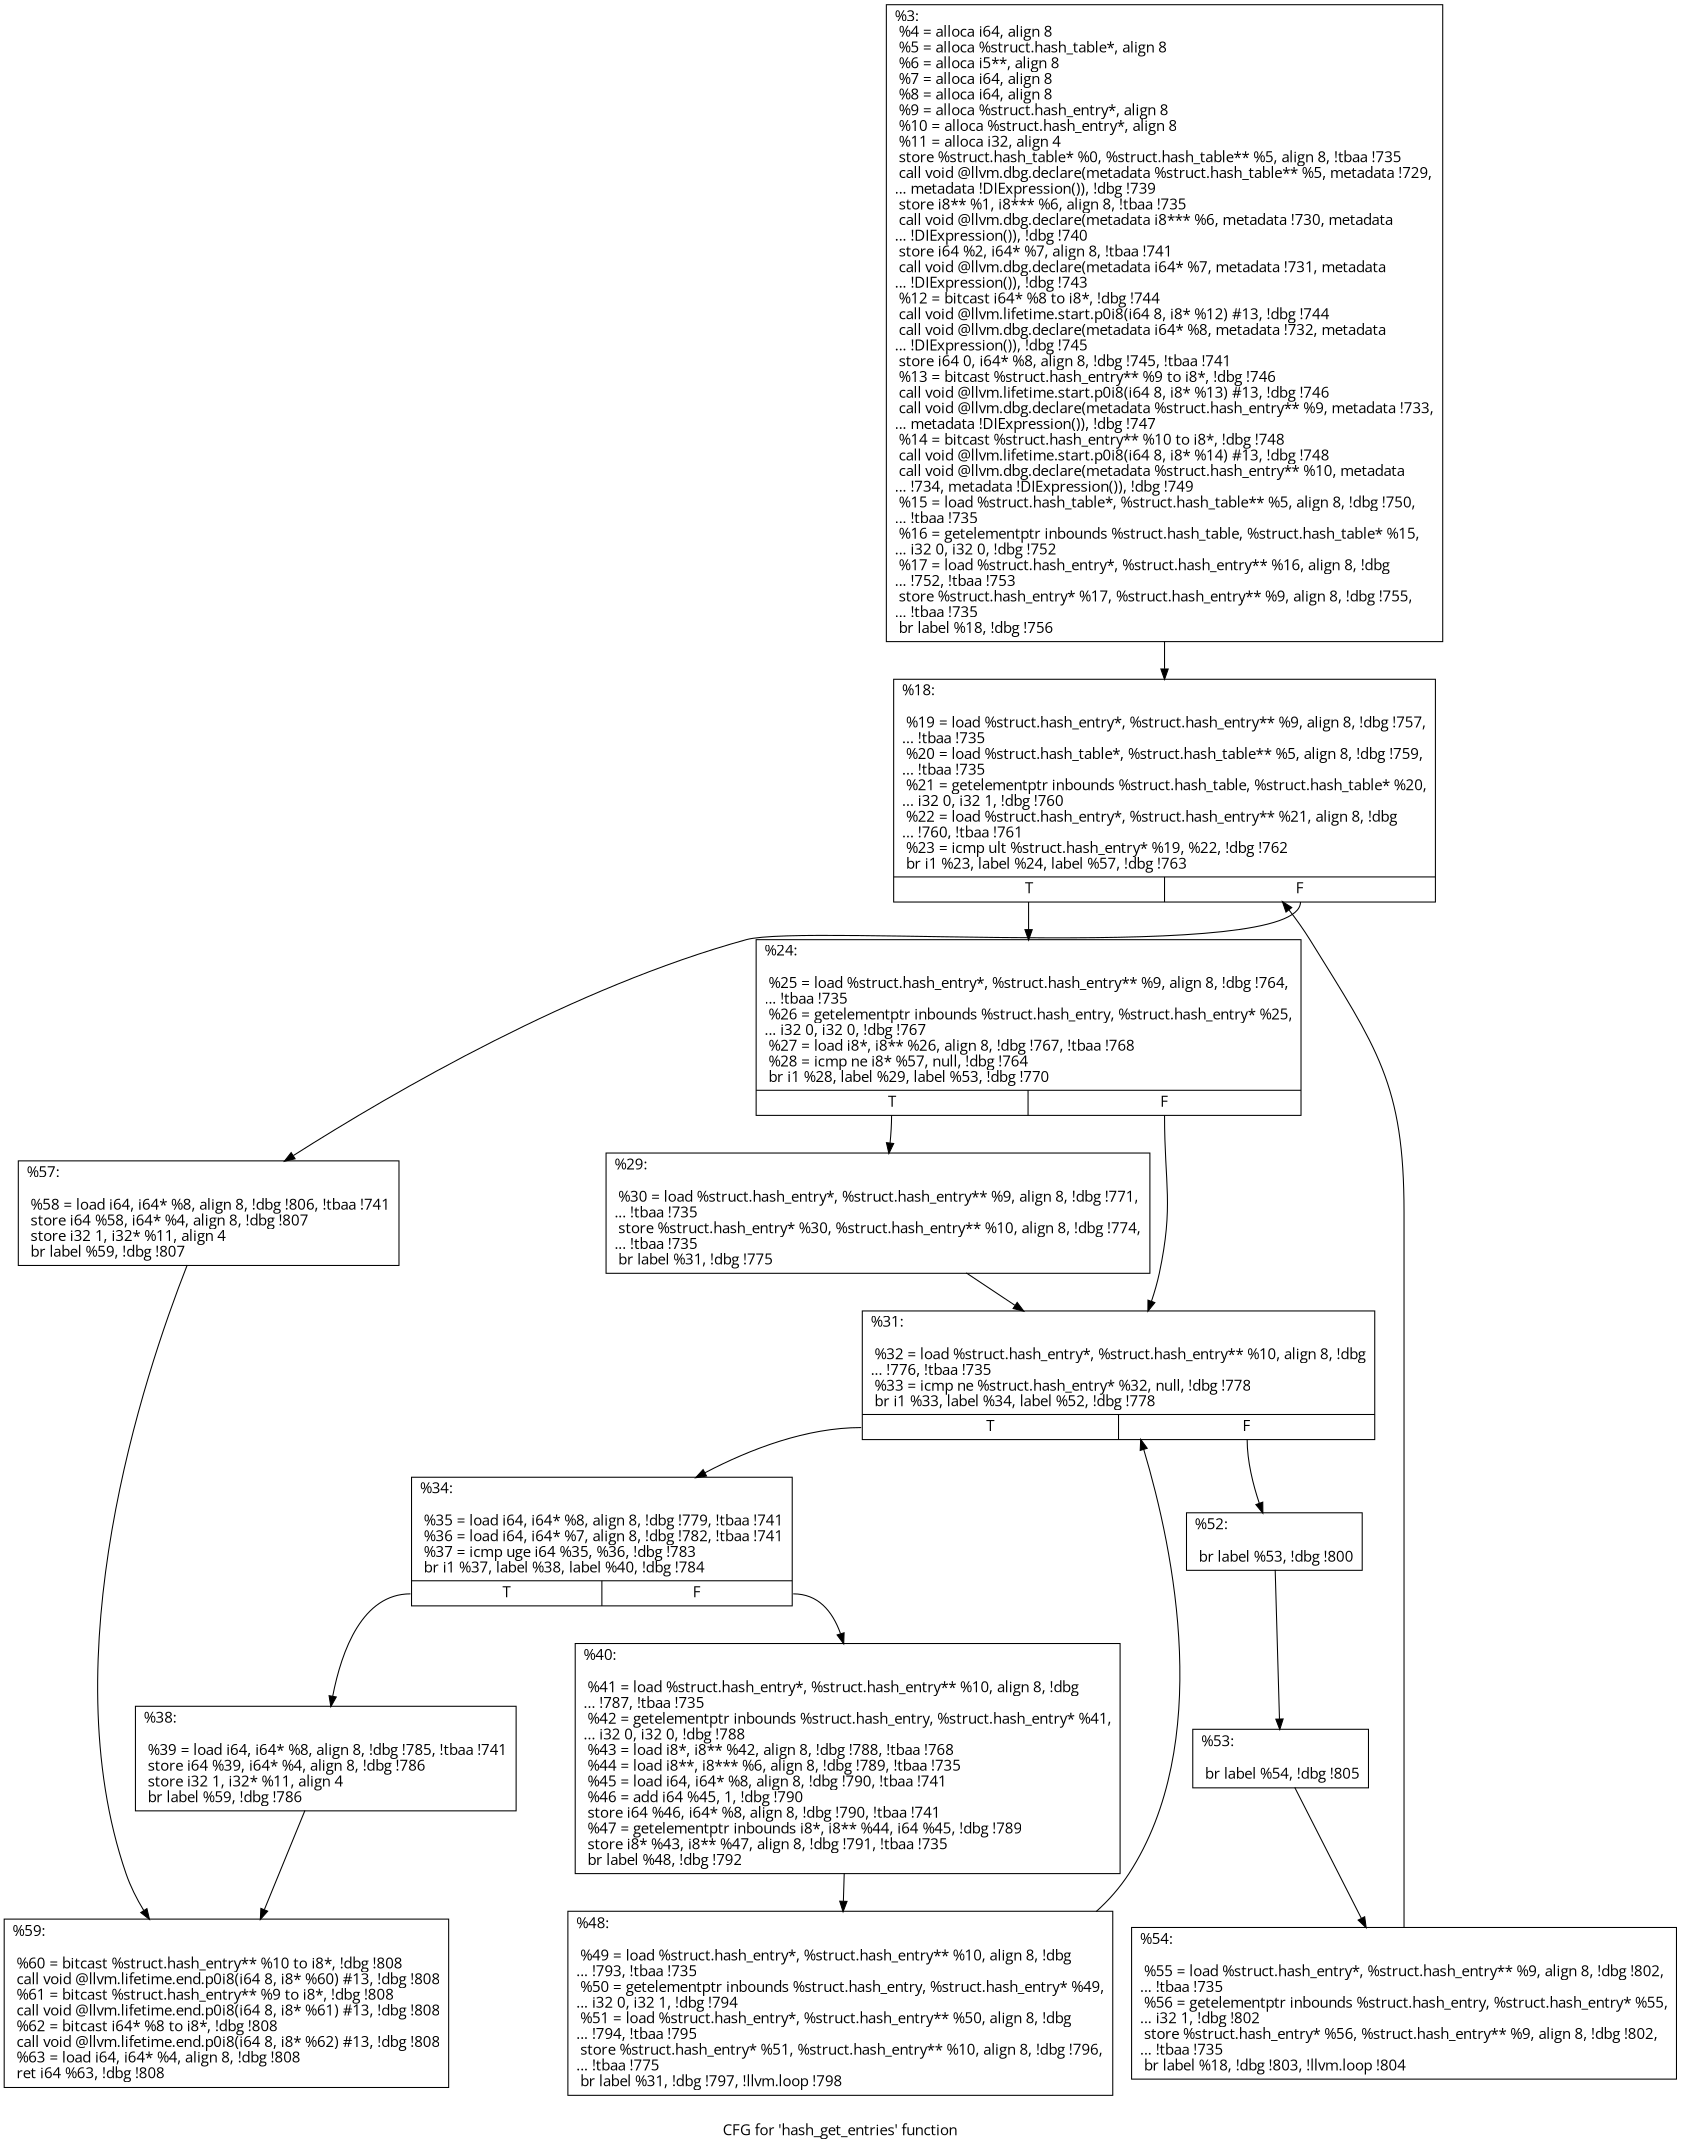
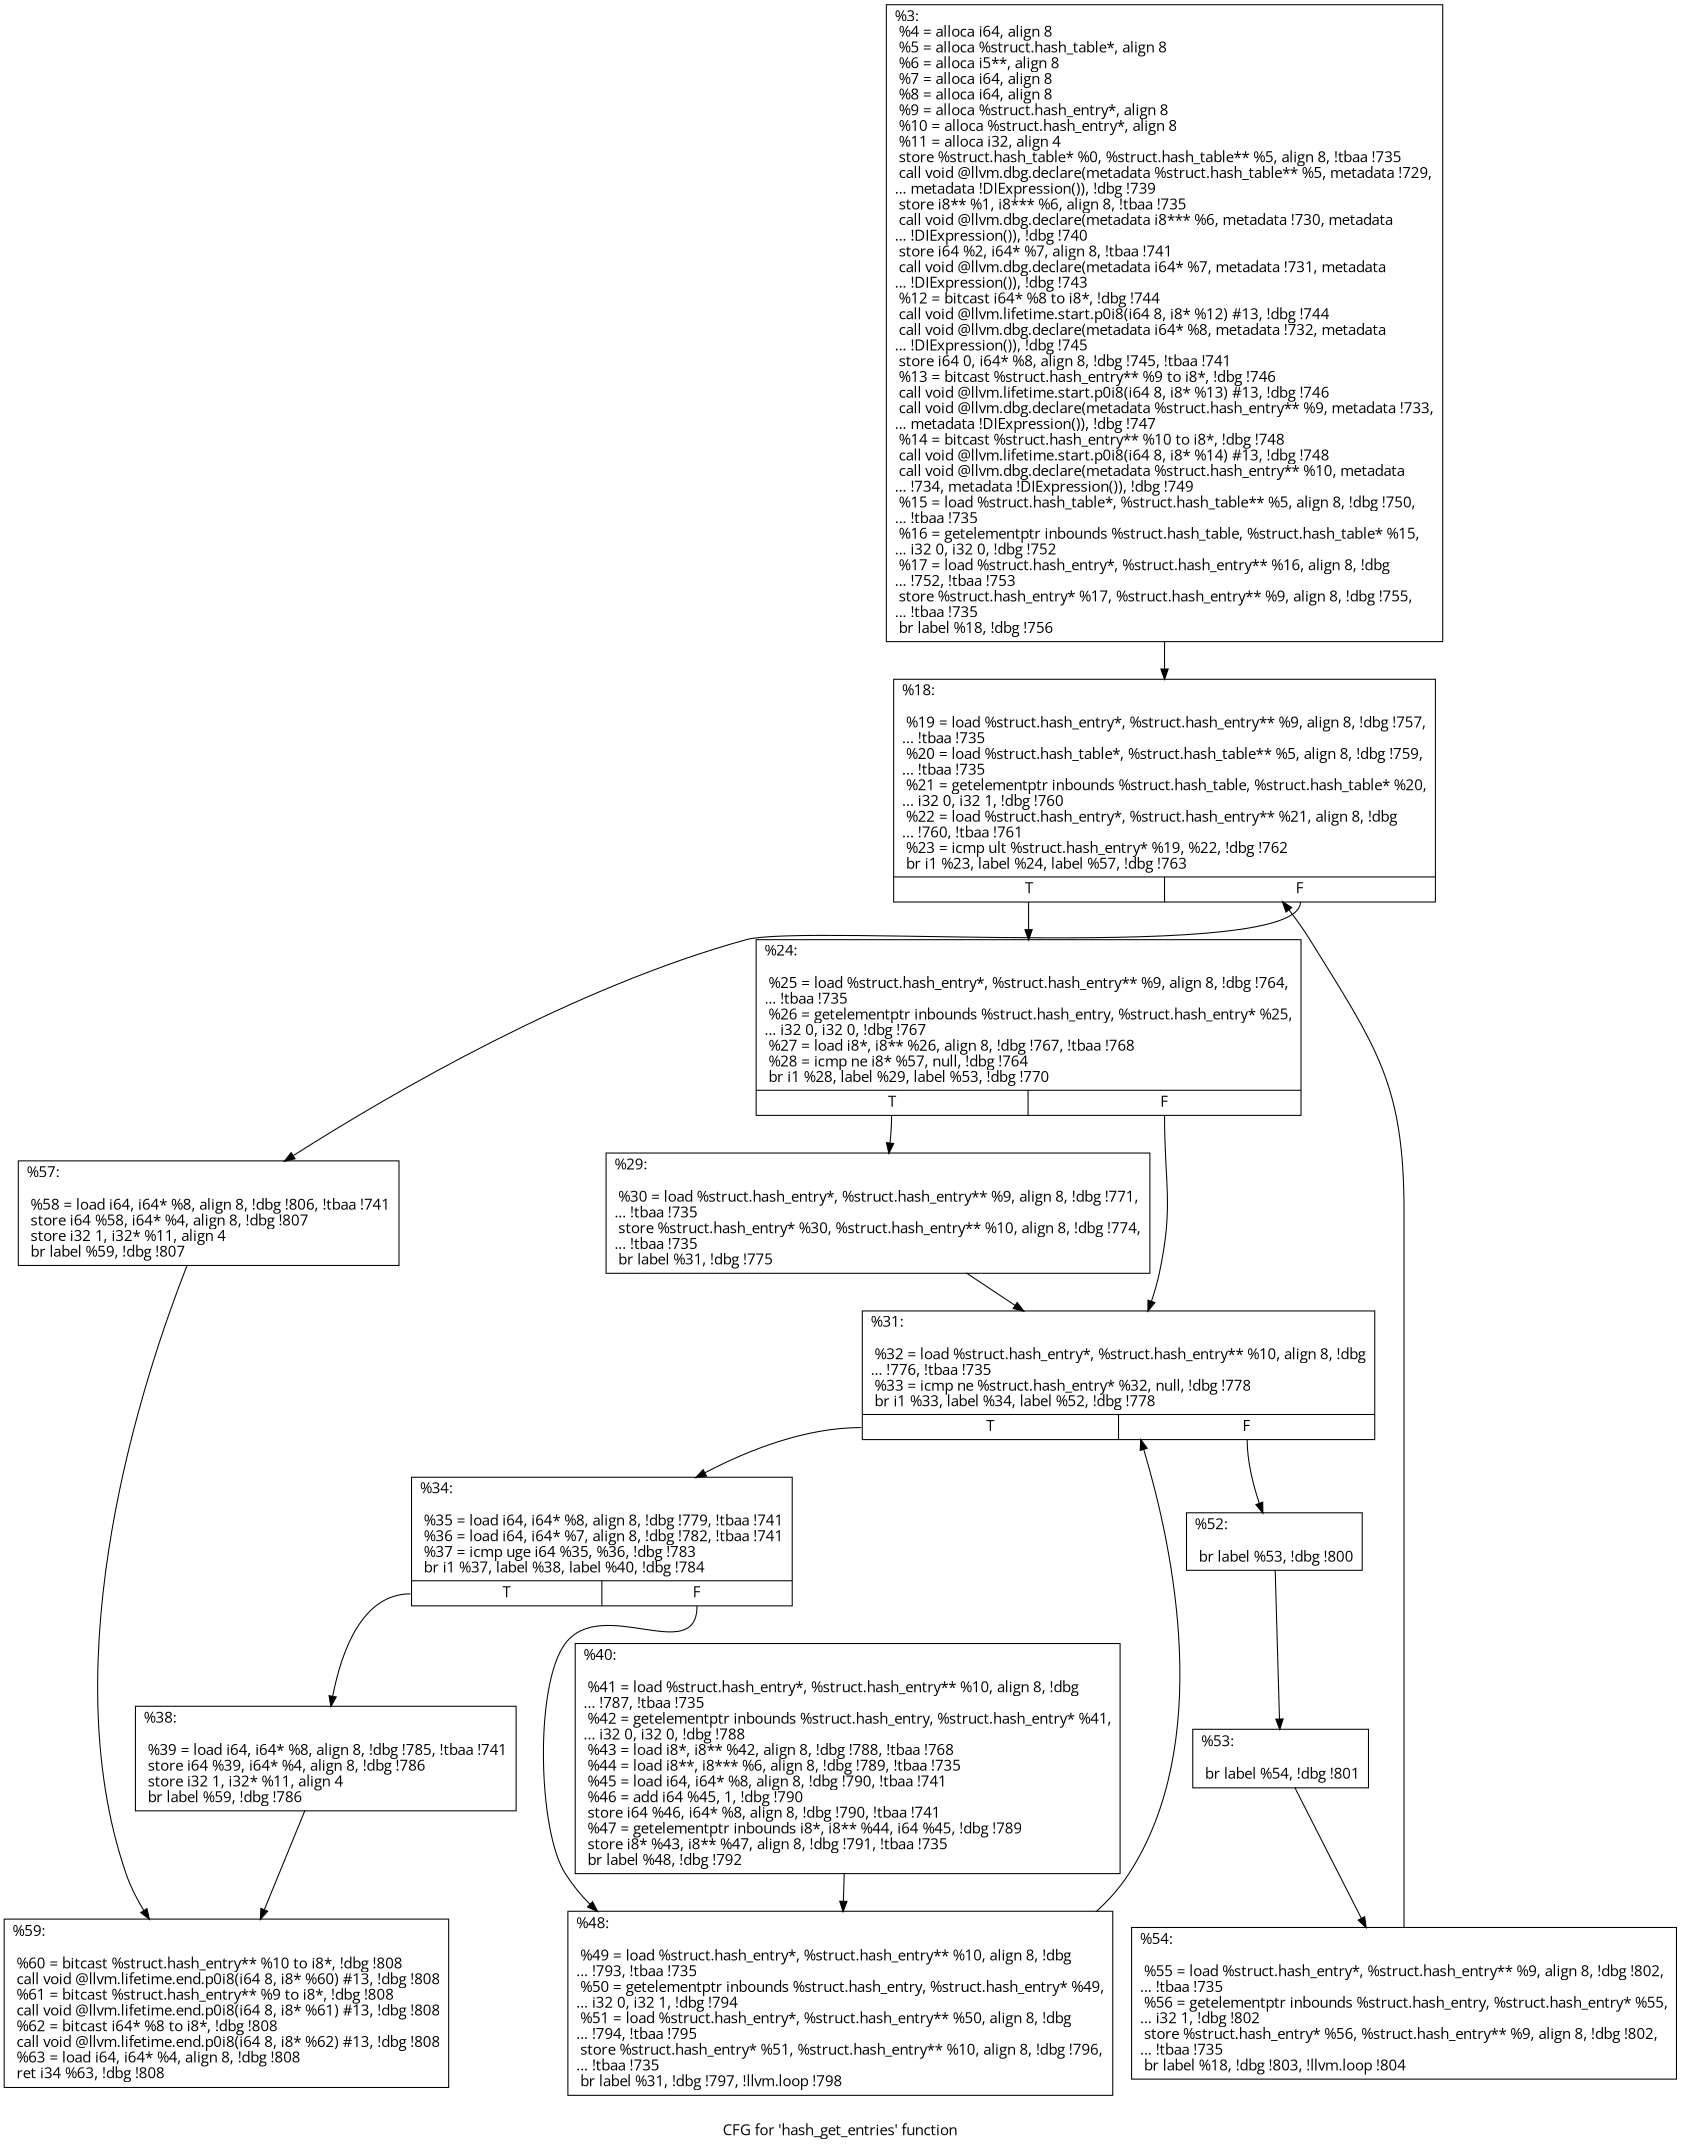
(823, 1606) -> (547, 1702)
(1281, 1774) -> (1281, 1774)
(618, 2066) -> (618, 2066)
(89, 2074) -> (89, 2074)
